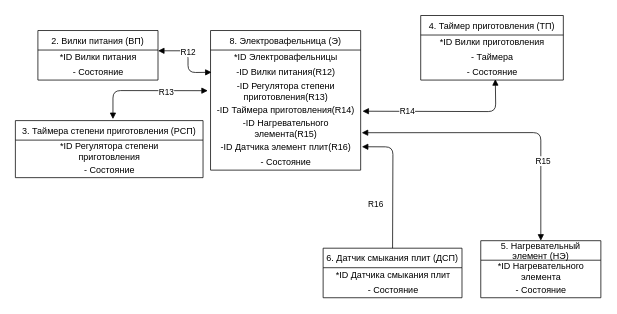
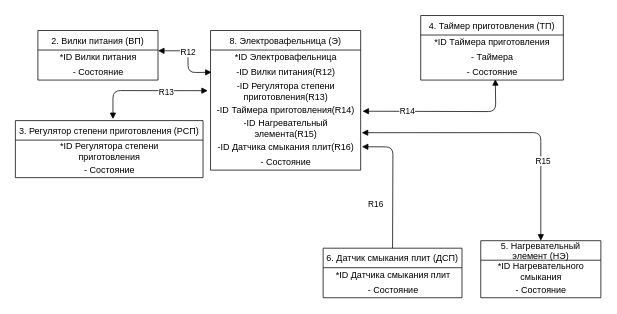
(492, 42) -> (492, 42)
(286, 57) -> (286, 57)
(286, 129) -> (286, 129)
(109, 131) -> (109, 131)
(286, 147) -> (286, 147)
(541, 271) -> (541, 271)
